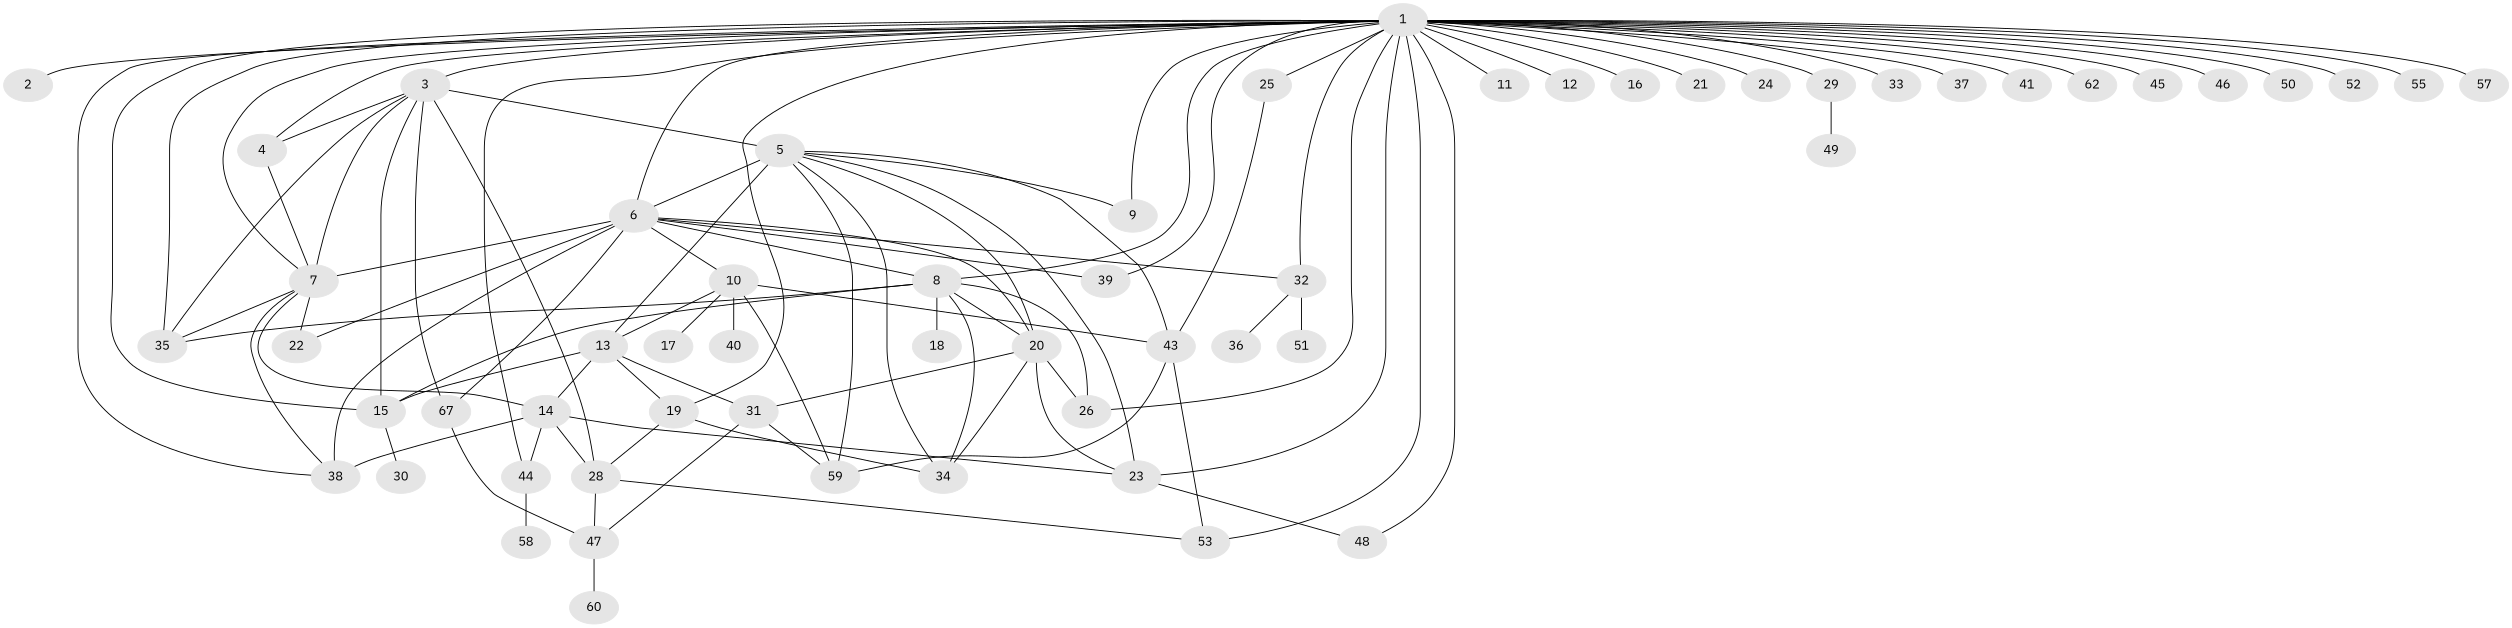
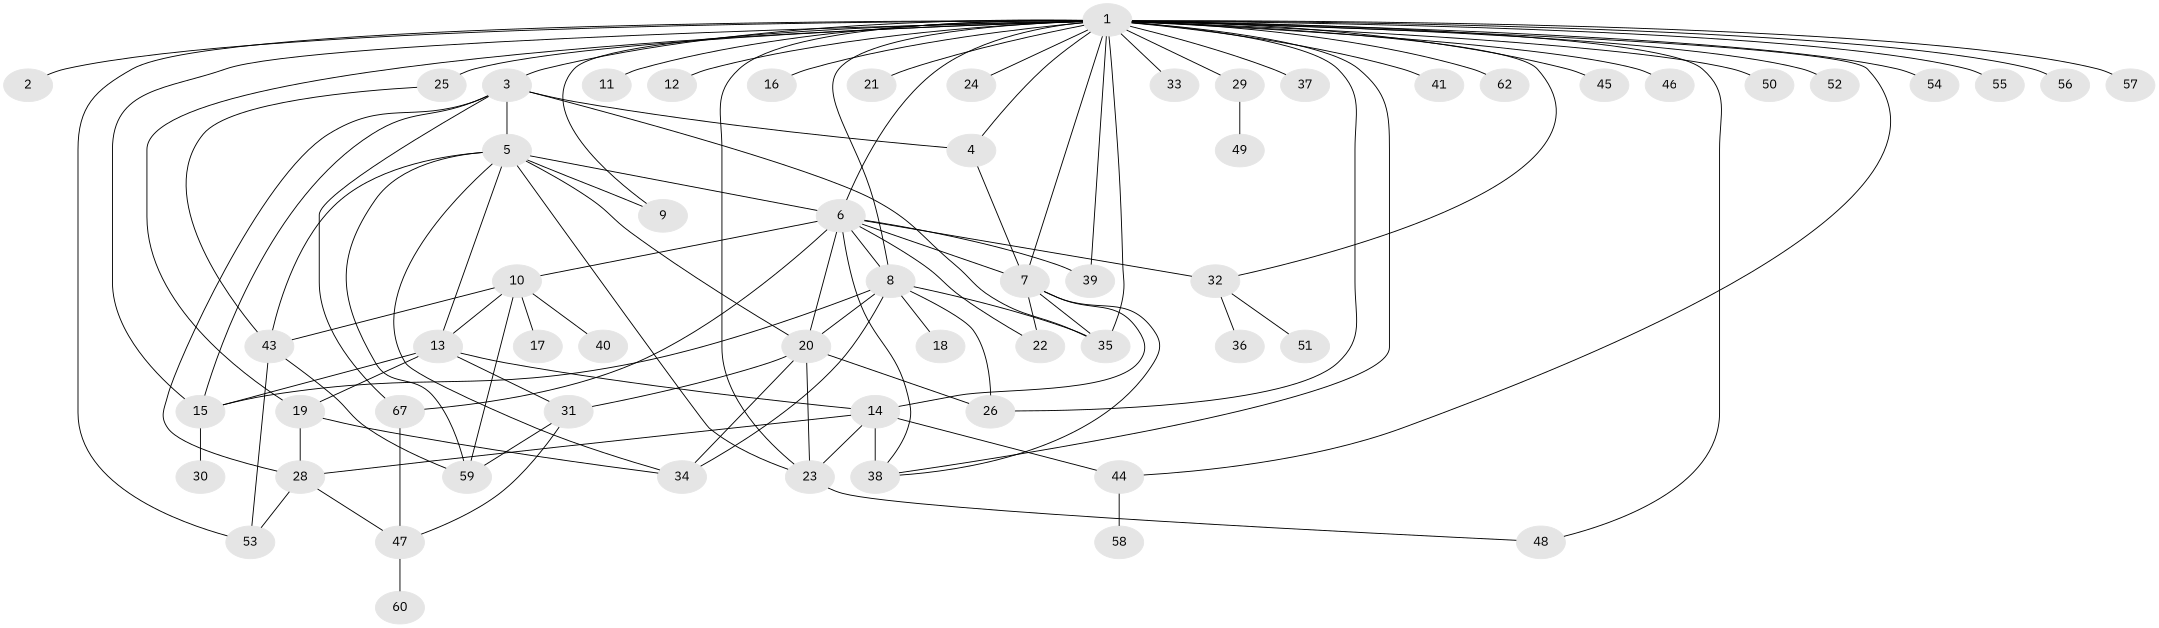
none -> (1935, 85)
none -> (2065, 85)
(347, 172) -> none
